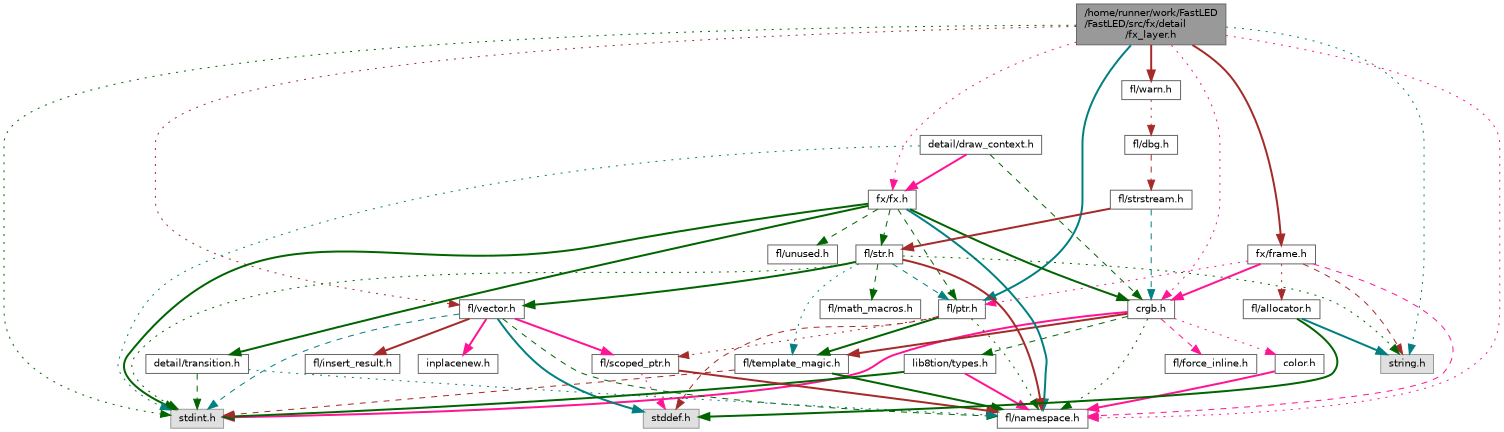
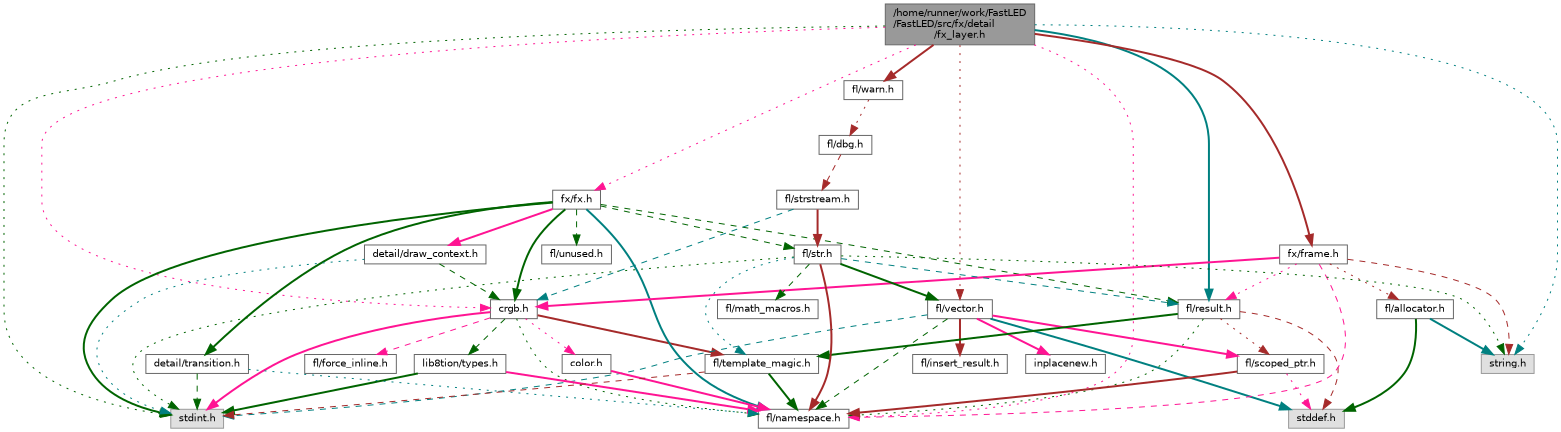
(941, 170) -> (506, 225)
(962, 309) -> (1209, 309)
